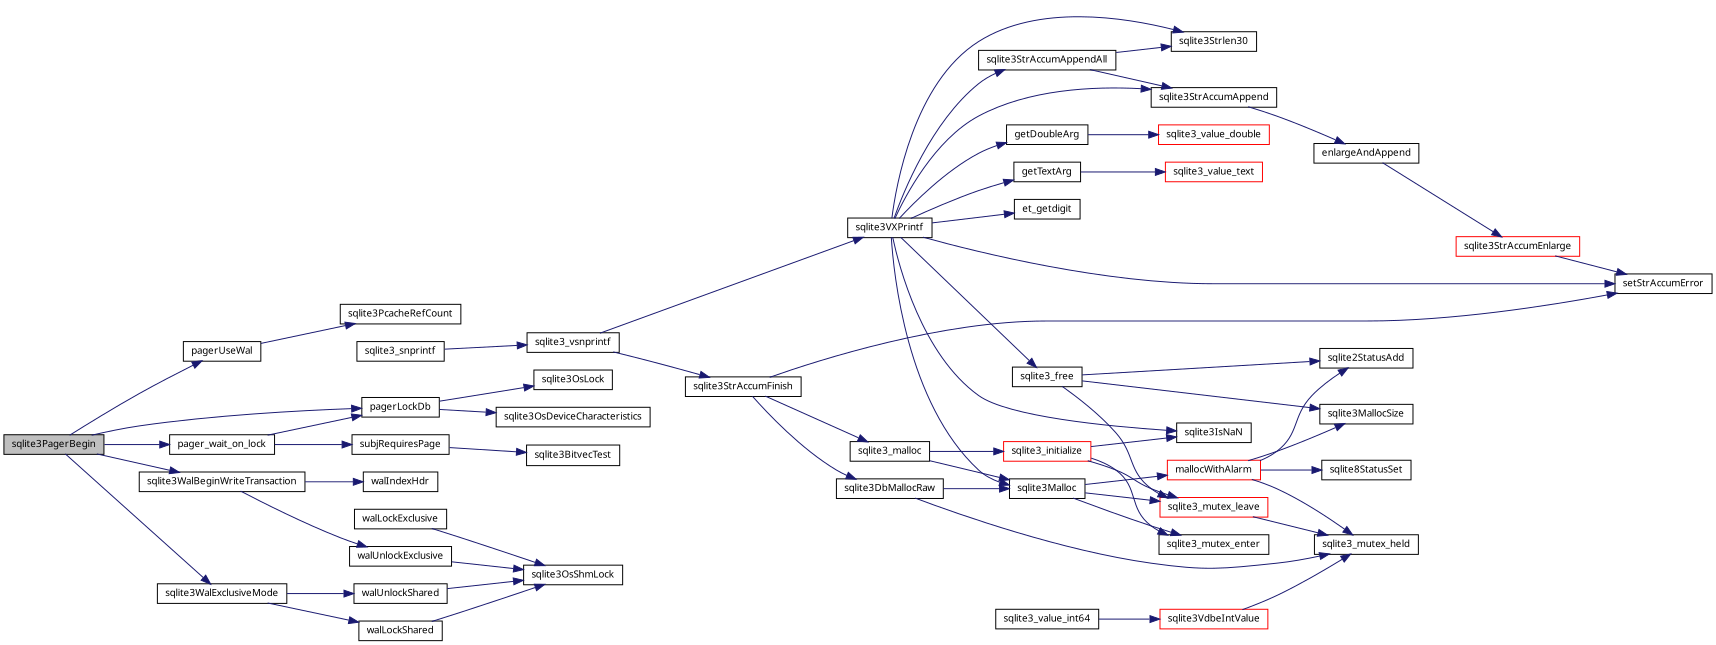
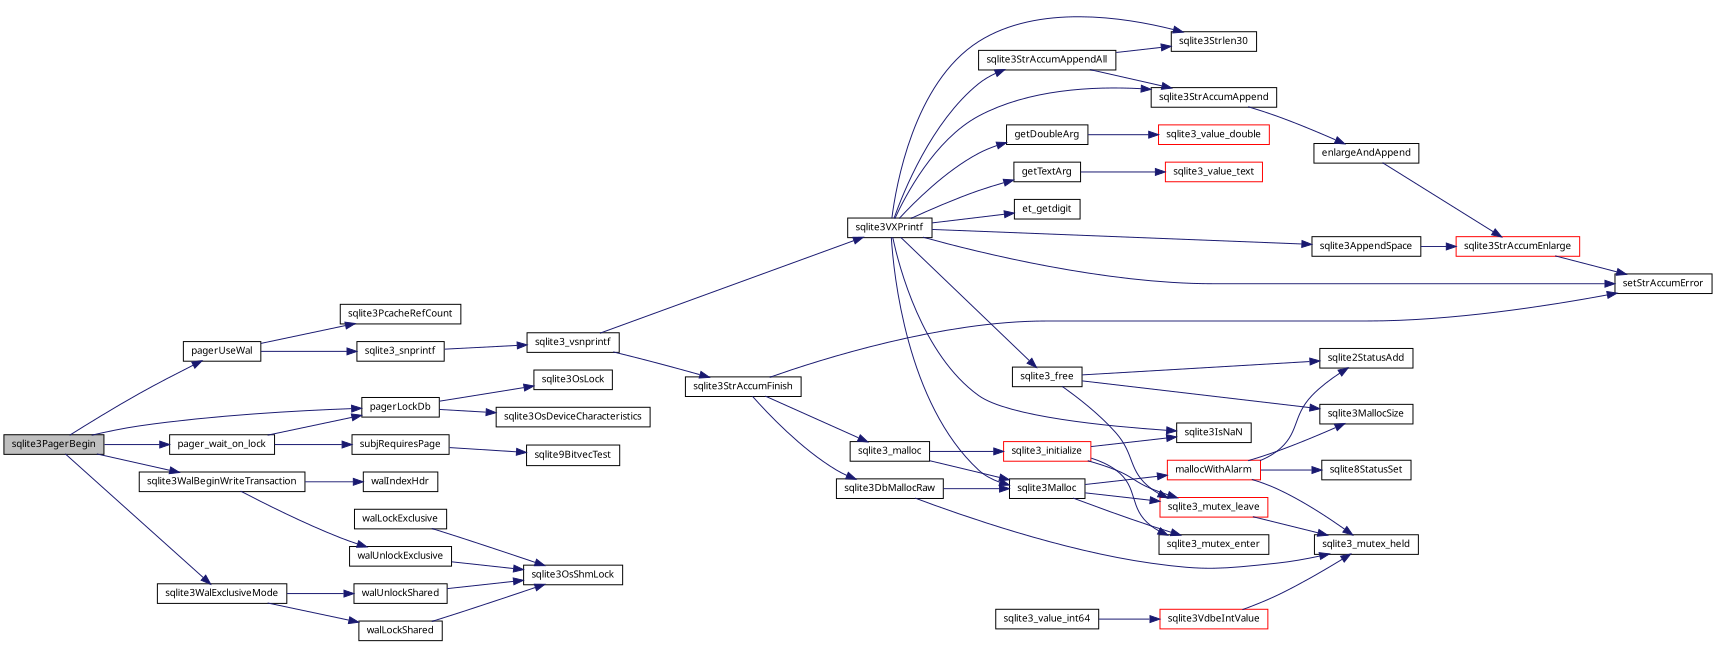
none -> (1366, 246)
none -> (304, 351)
(573, 455) -> (573, 455)
